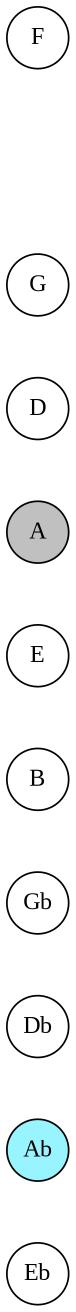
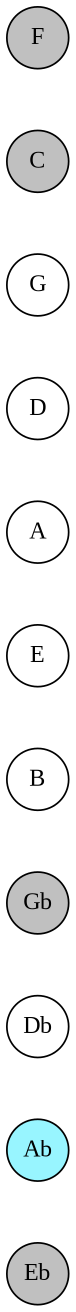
(38, 38) -> (38, 38)
none -> (38, 161)
(38, 532) -> (38, 532)
(38, 903) -> (38, 903)
(38, 1274) -> (38, 1274)
